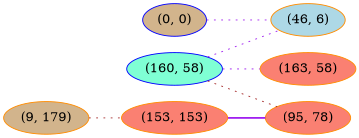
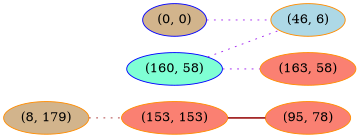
(242, 94) -> none
(46, 118) -> (46, 118)
(247, 118) -> (247, 118)
